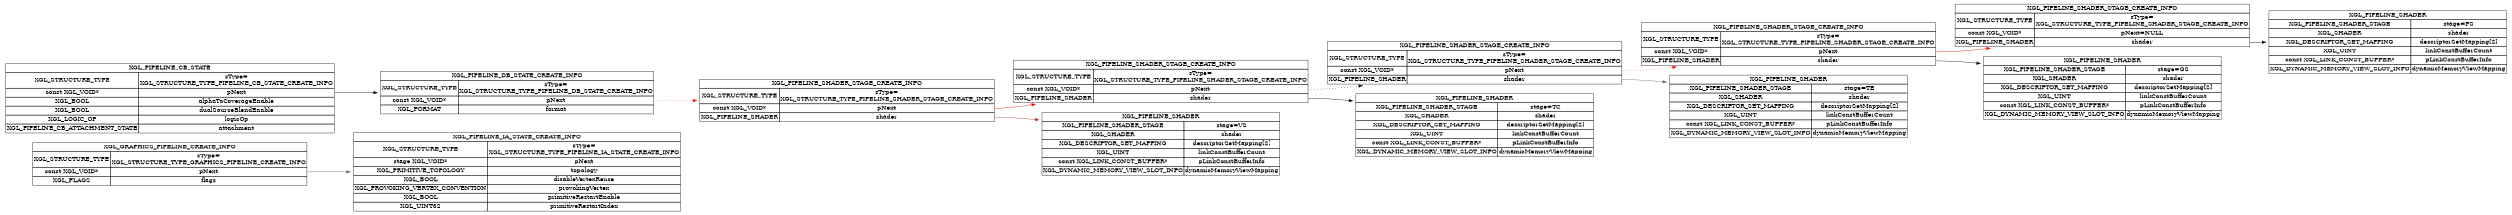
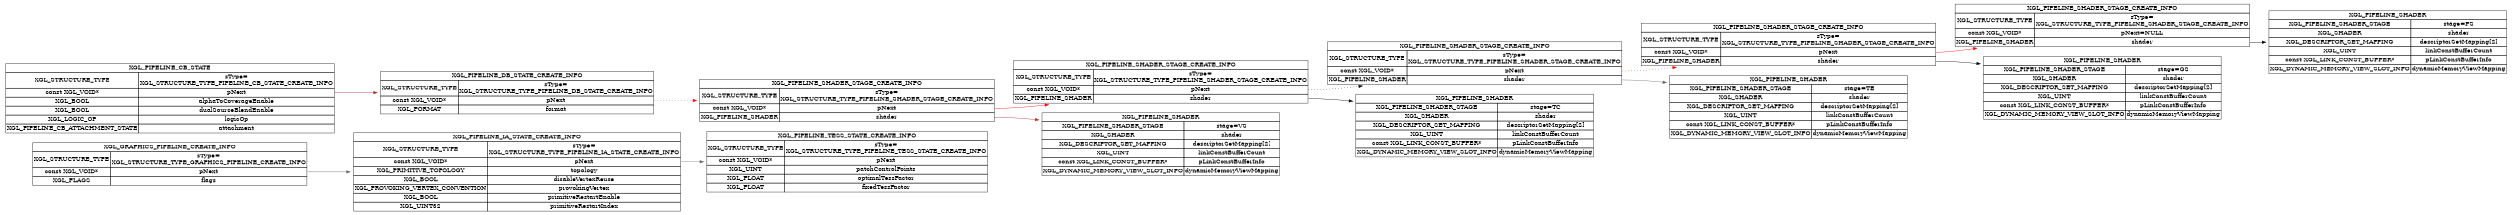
(354, 93) -> (354, 93)
(421, 161) -> (421, 161)
none -> (847, 162)
